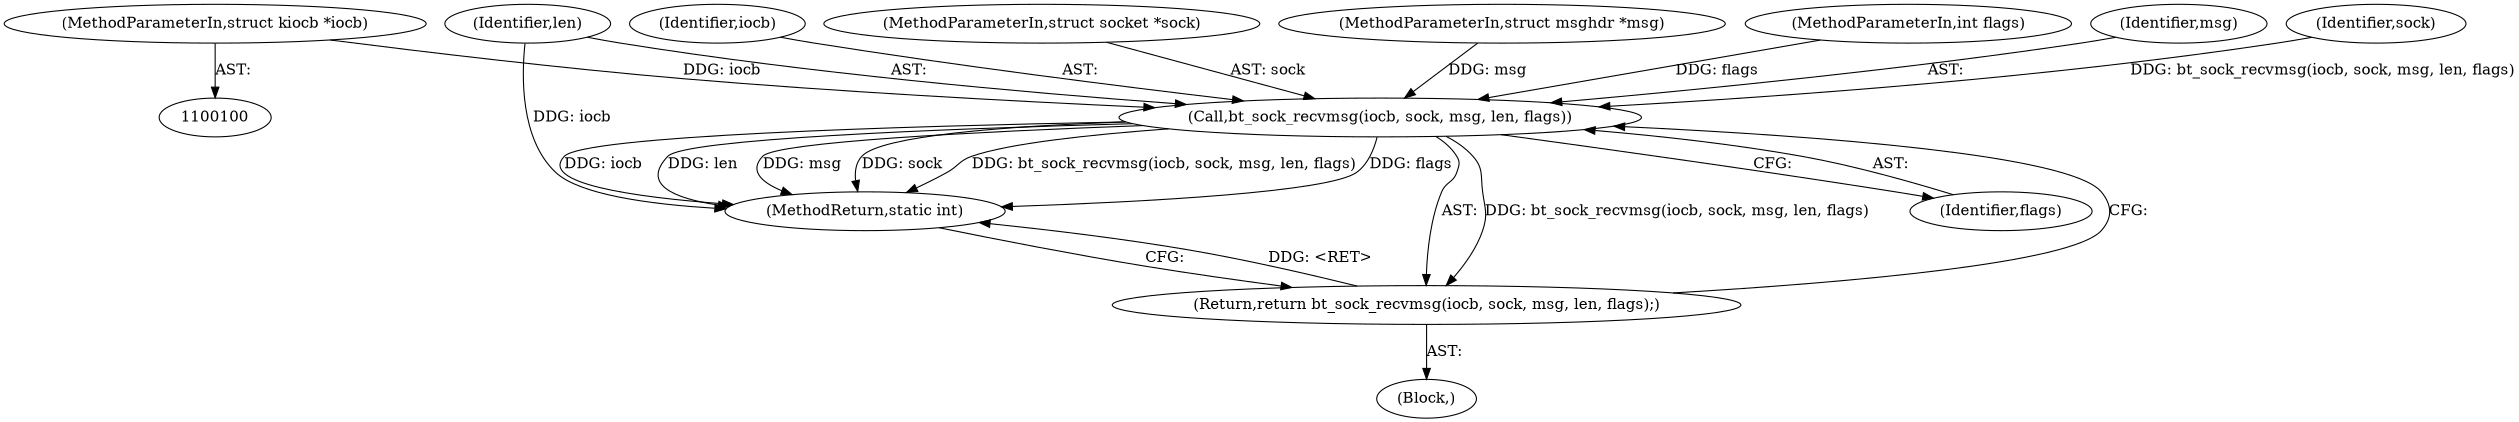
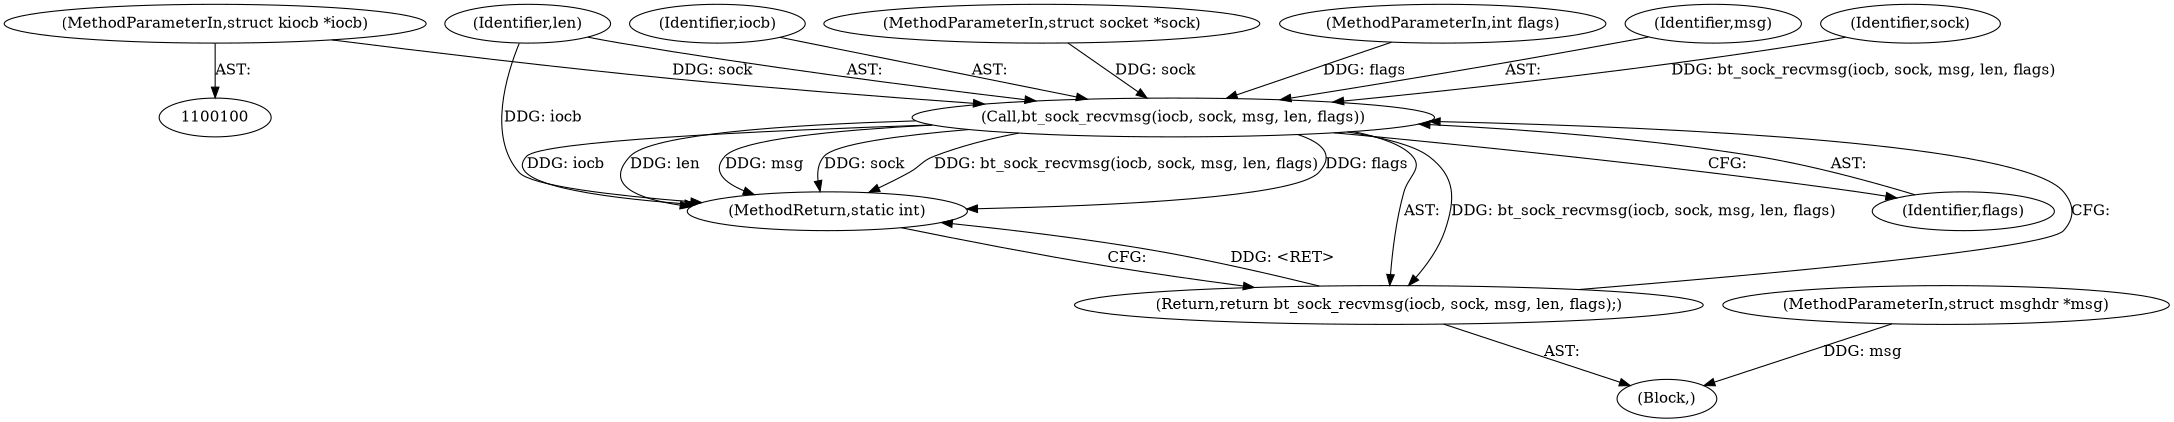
(1445, 67) -> (1803, 353)
(722, 71) -> (713, 71)
(1268, 71) -> (1155, 71)
